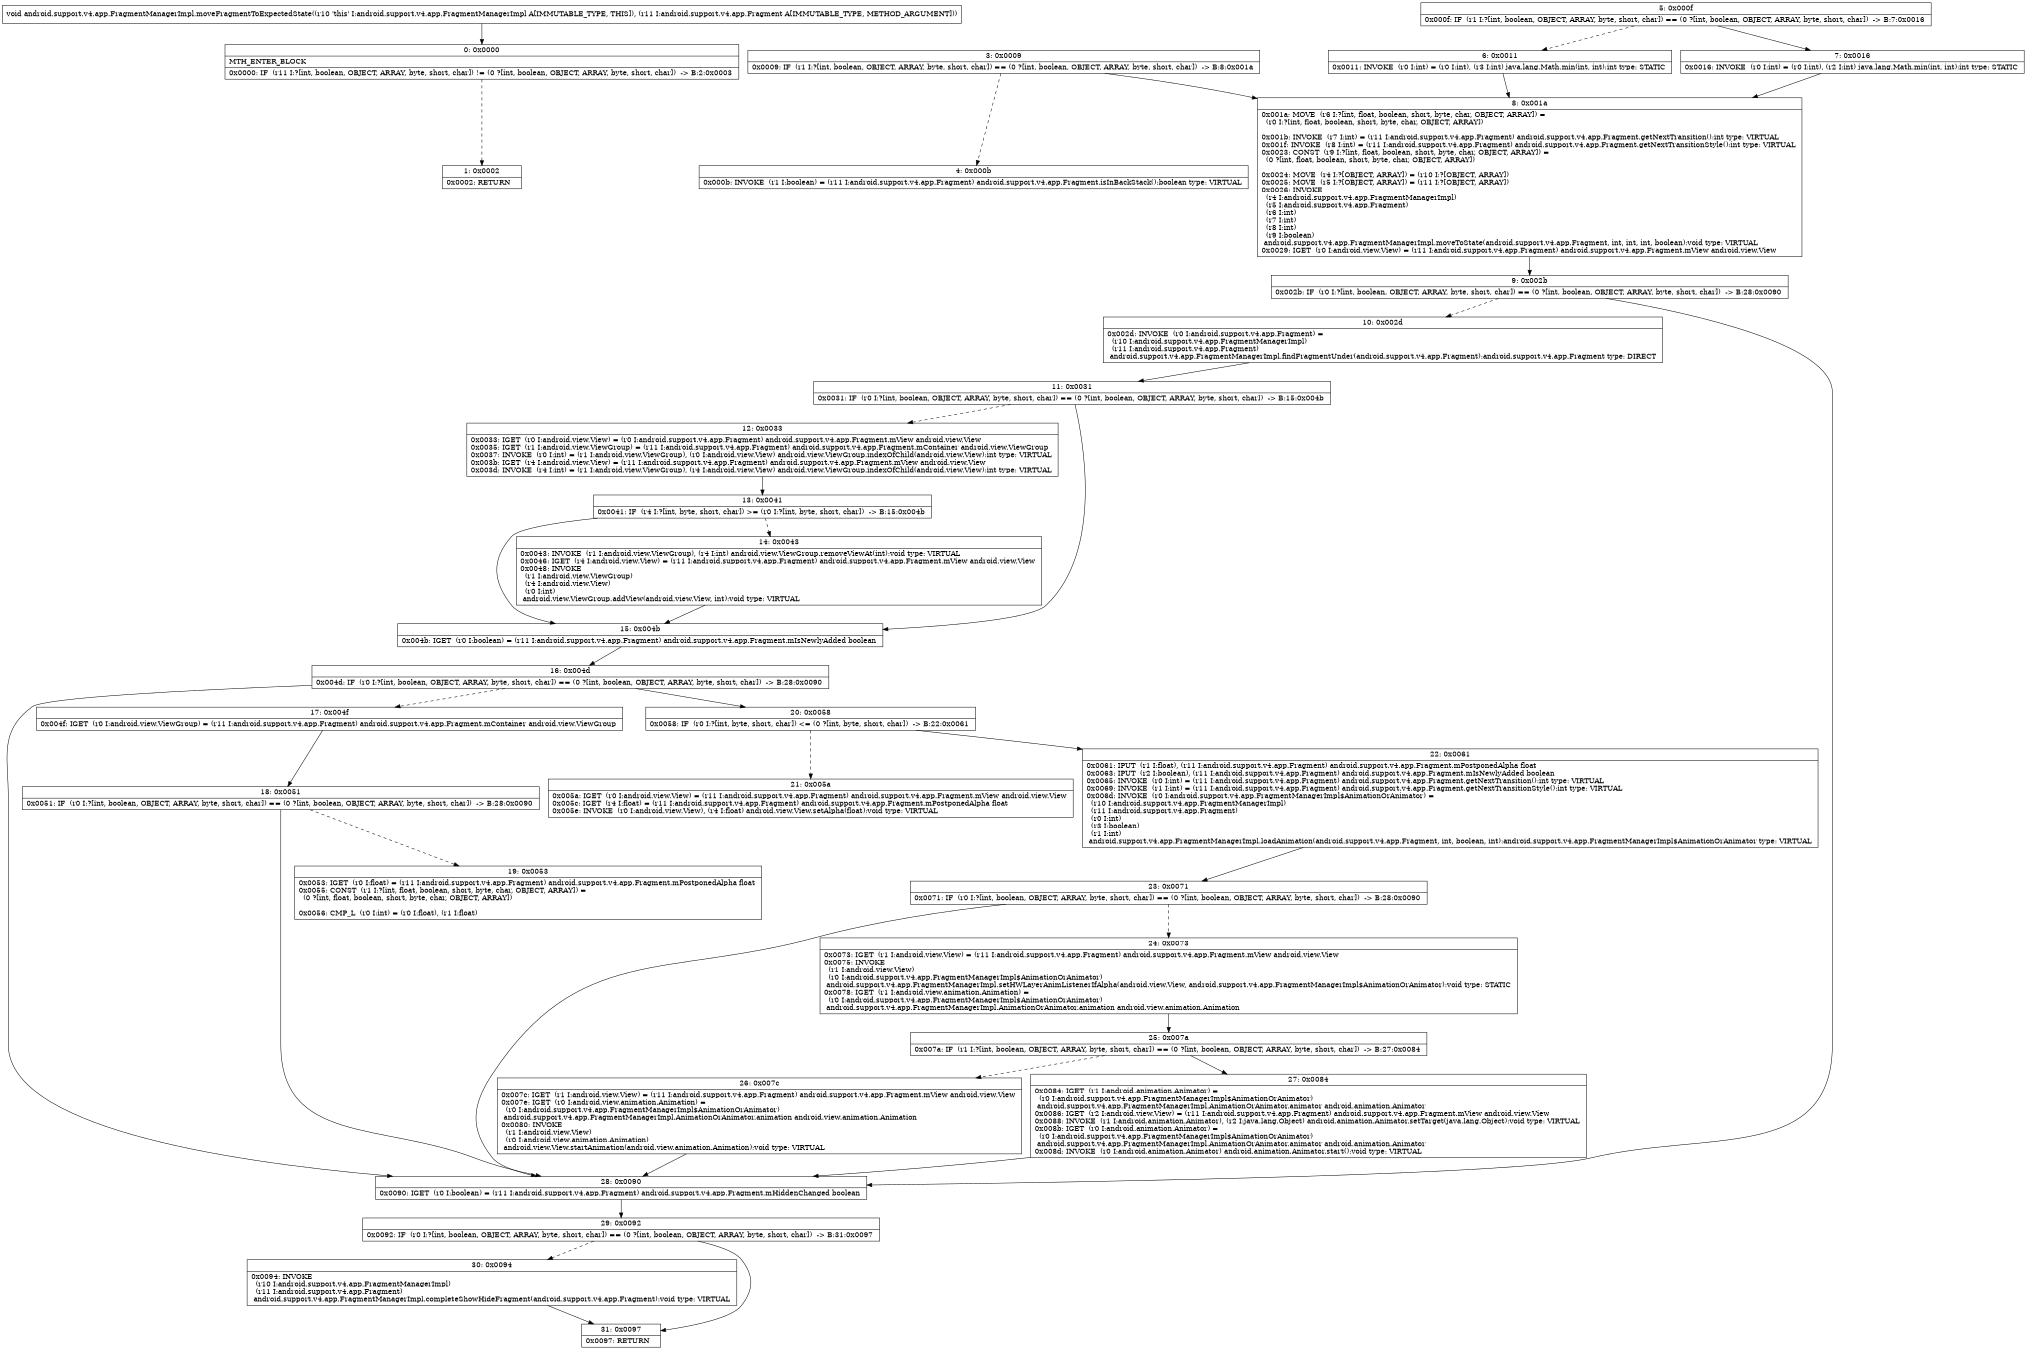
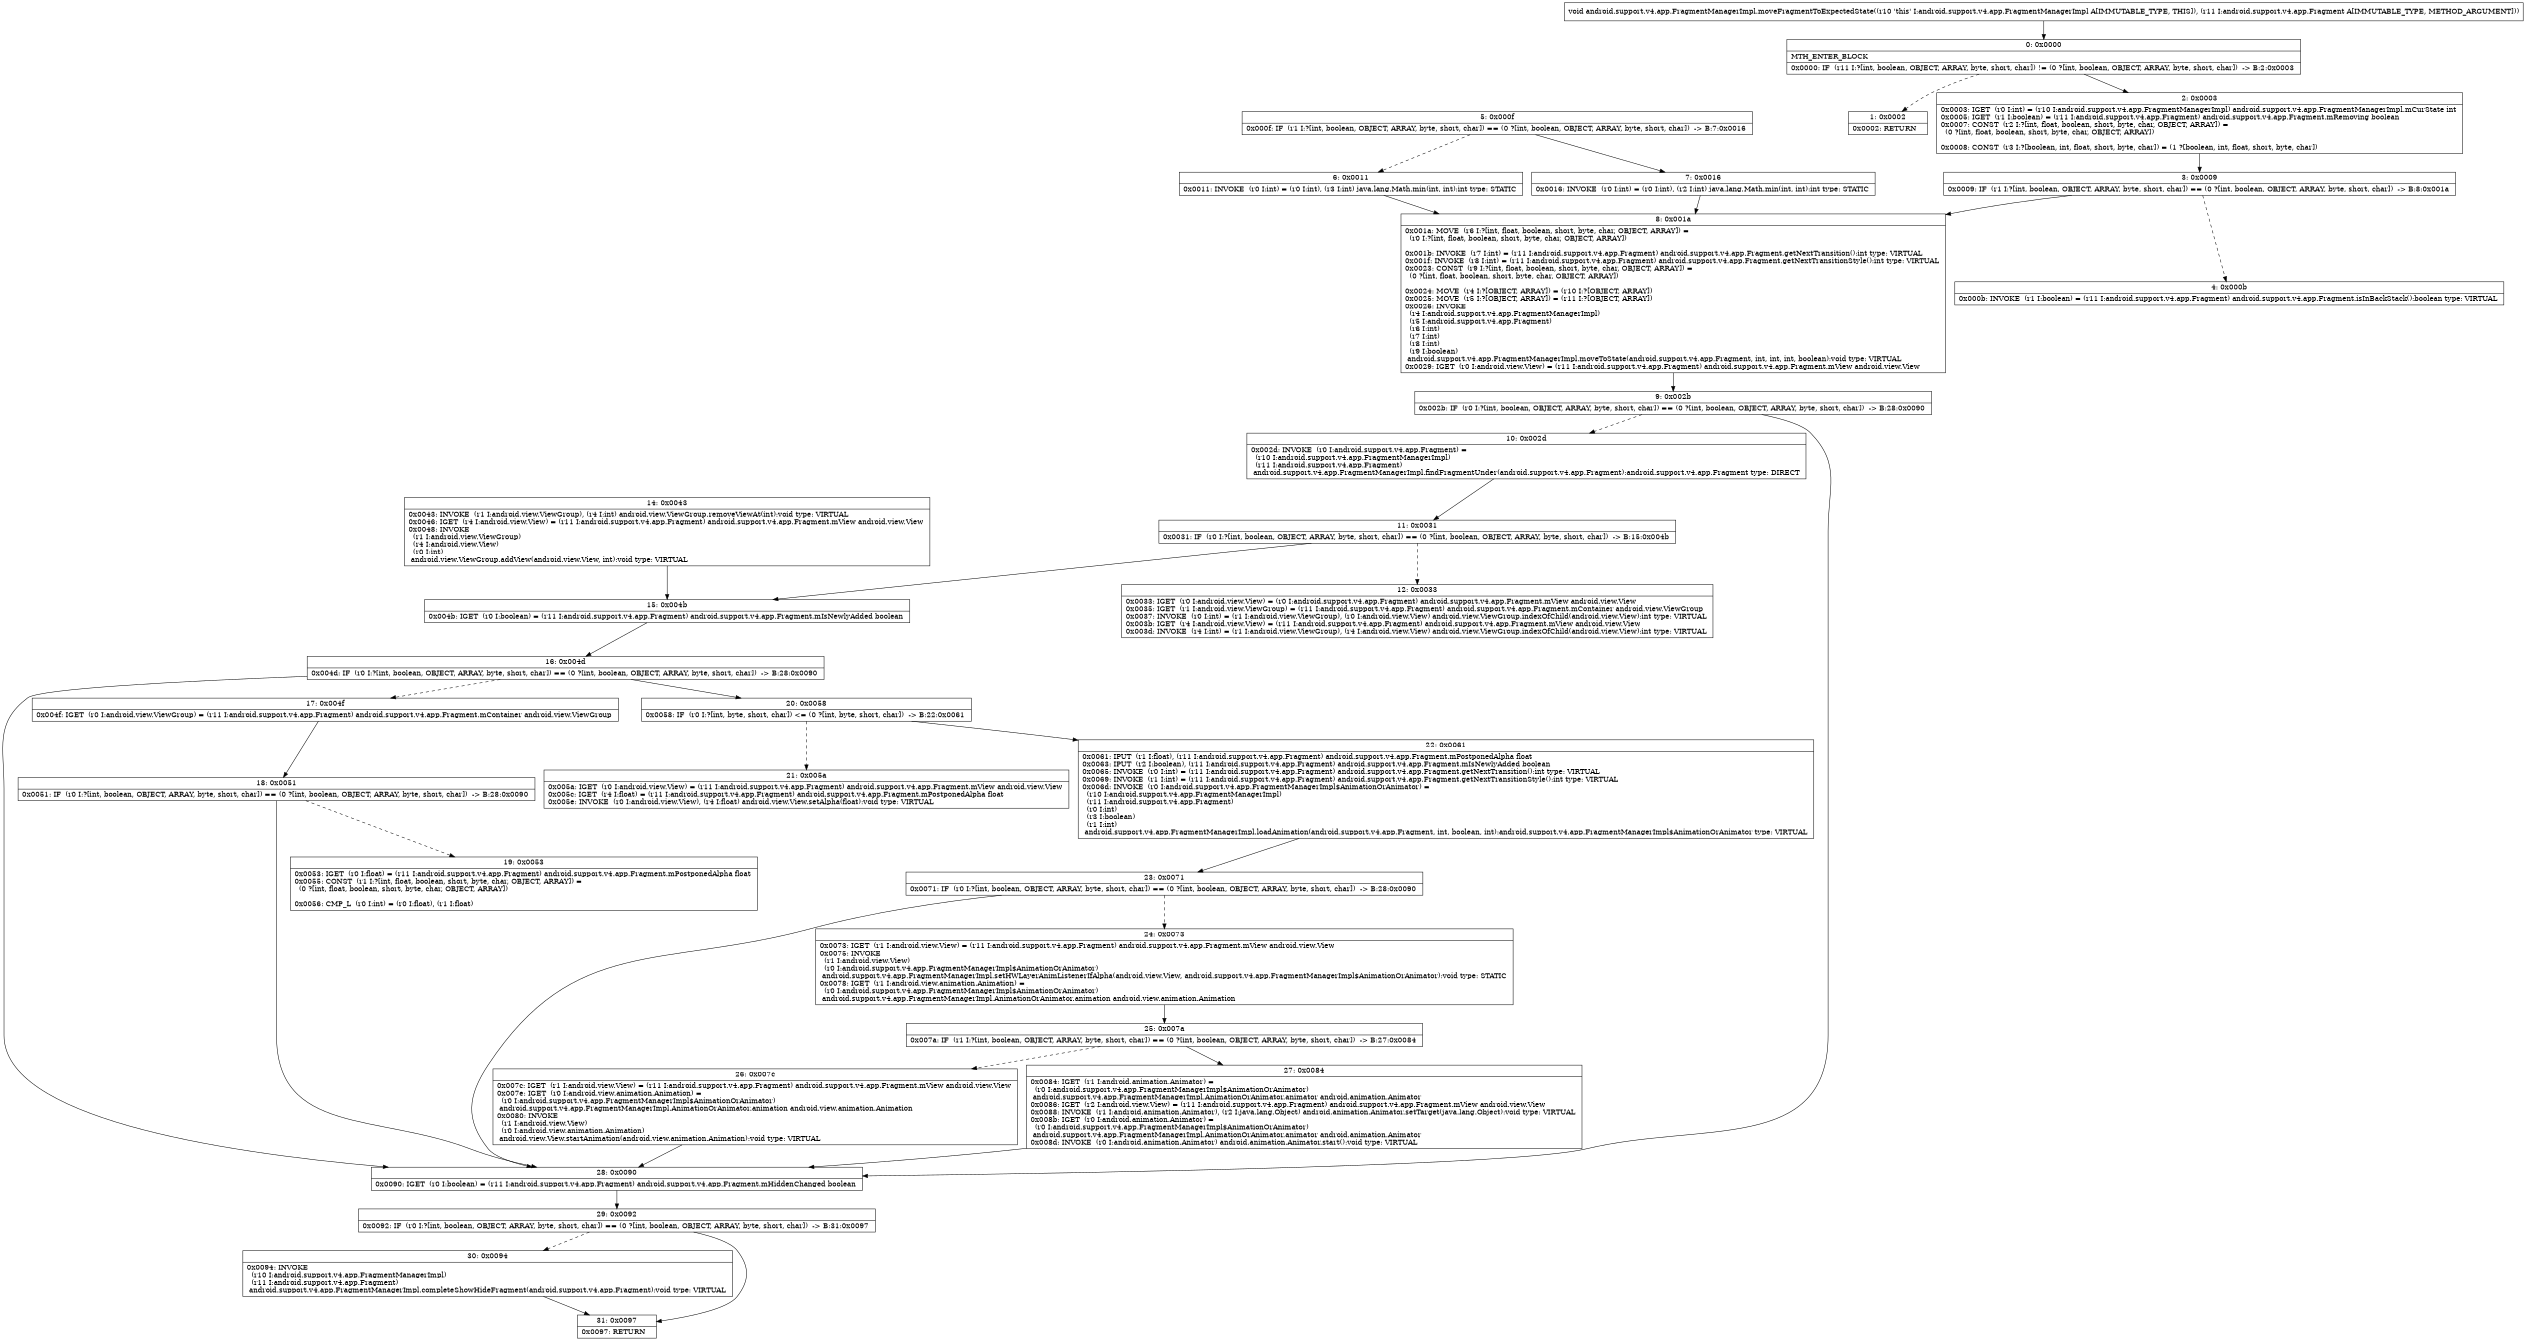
none -> (2200, 123)
(762, 507) -> none
